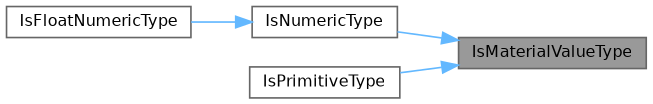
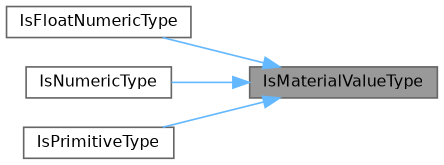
(213, 22) -> (213, 50)
